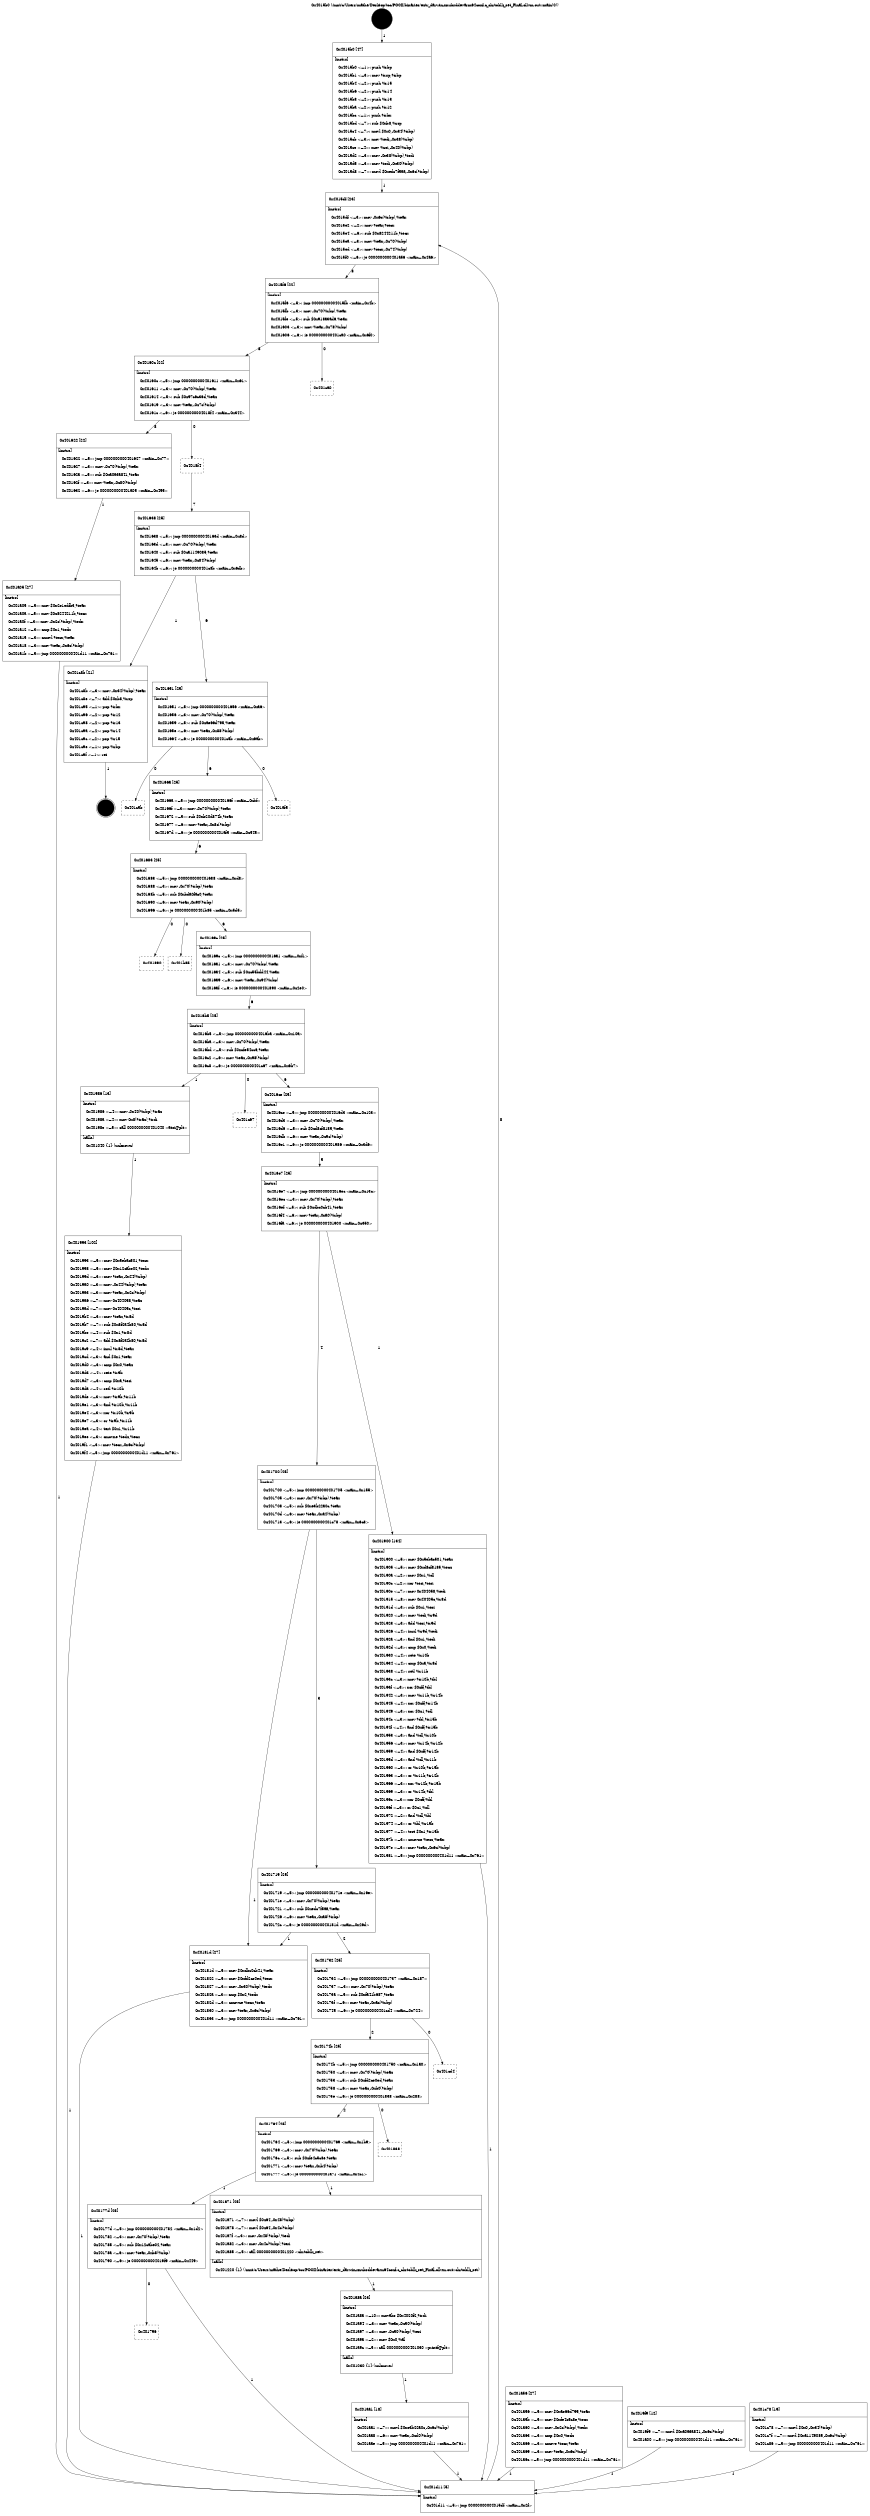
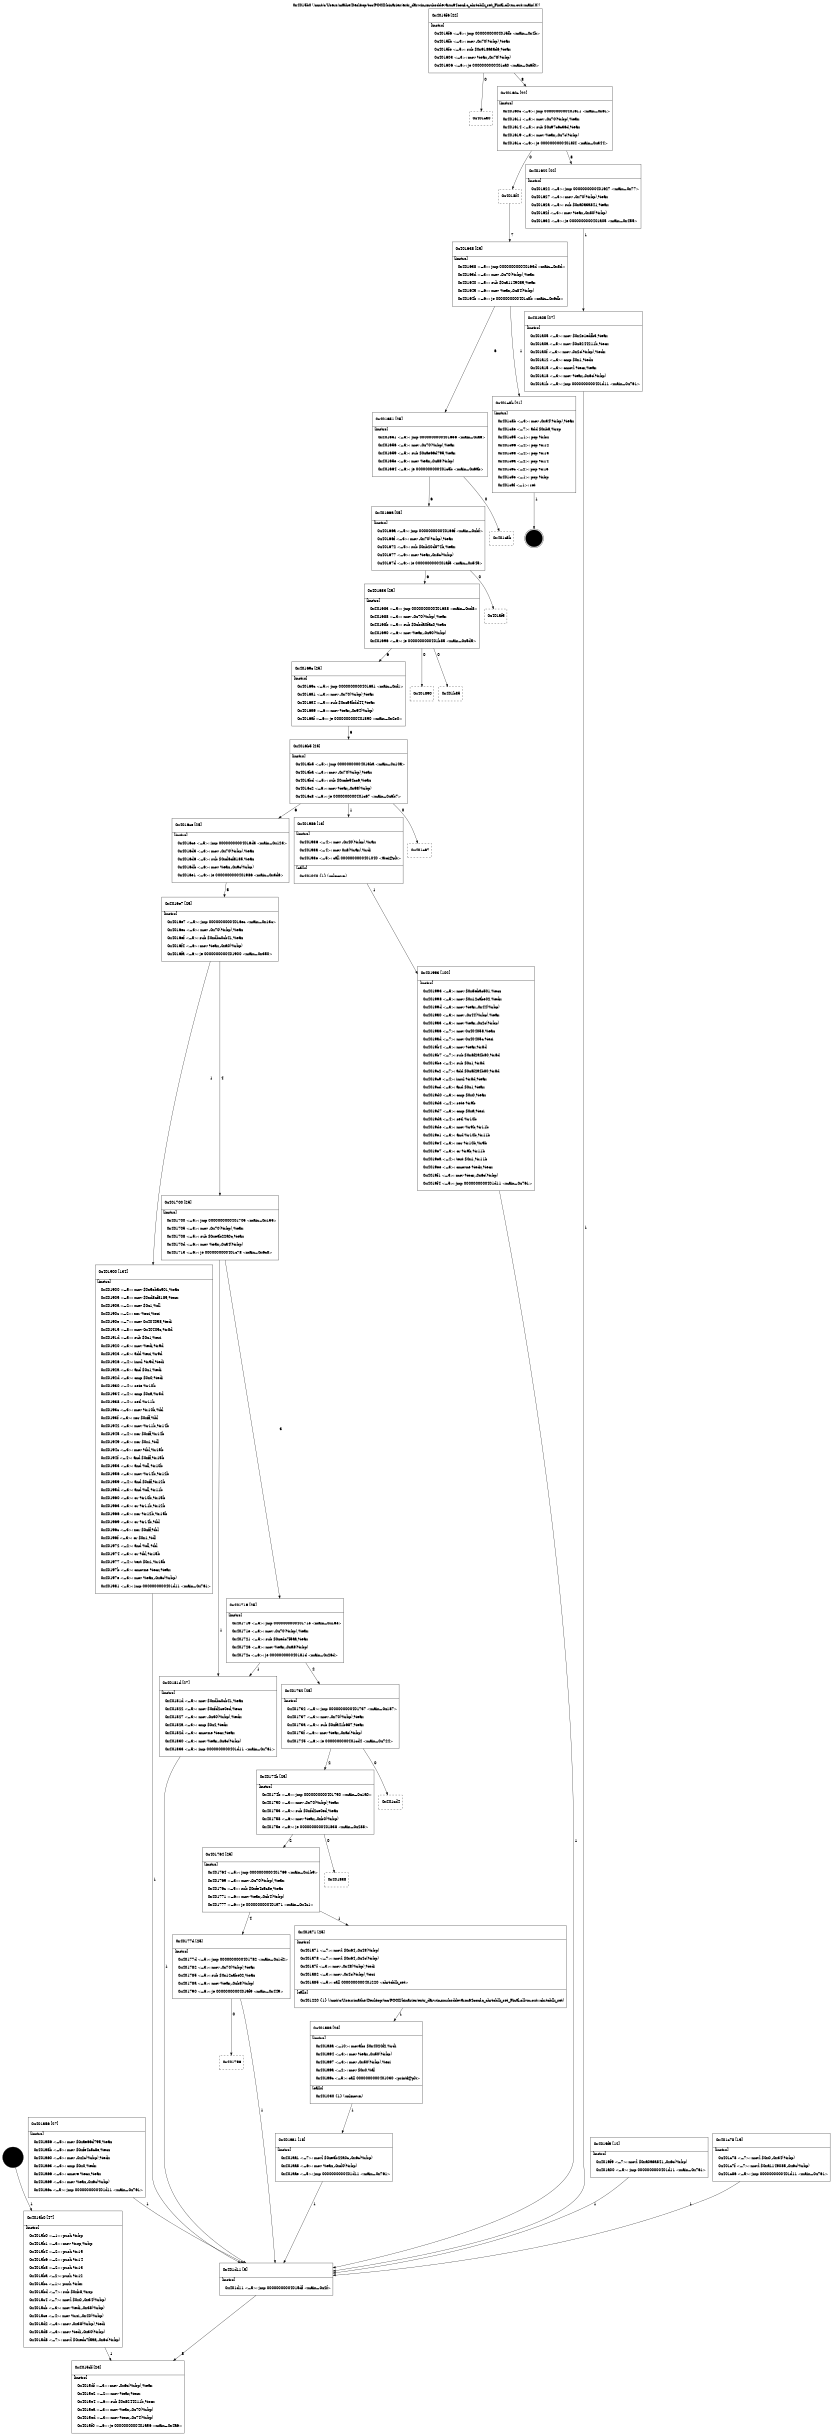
(351, 270) -> none
(262, 771) -> (484, 587)
(224, 2188) -> (250, 1919)
